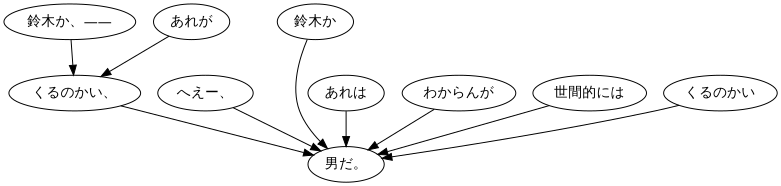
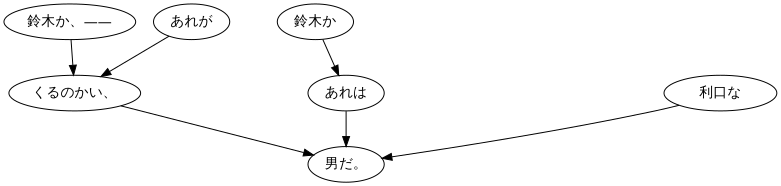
(205, 93) -> none
(296, 93) -> (329, 53)
(459, 93) -> none
(590, 93) -> none
(720, 93) -> (720, 93)
